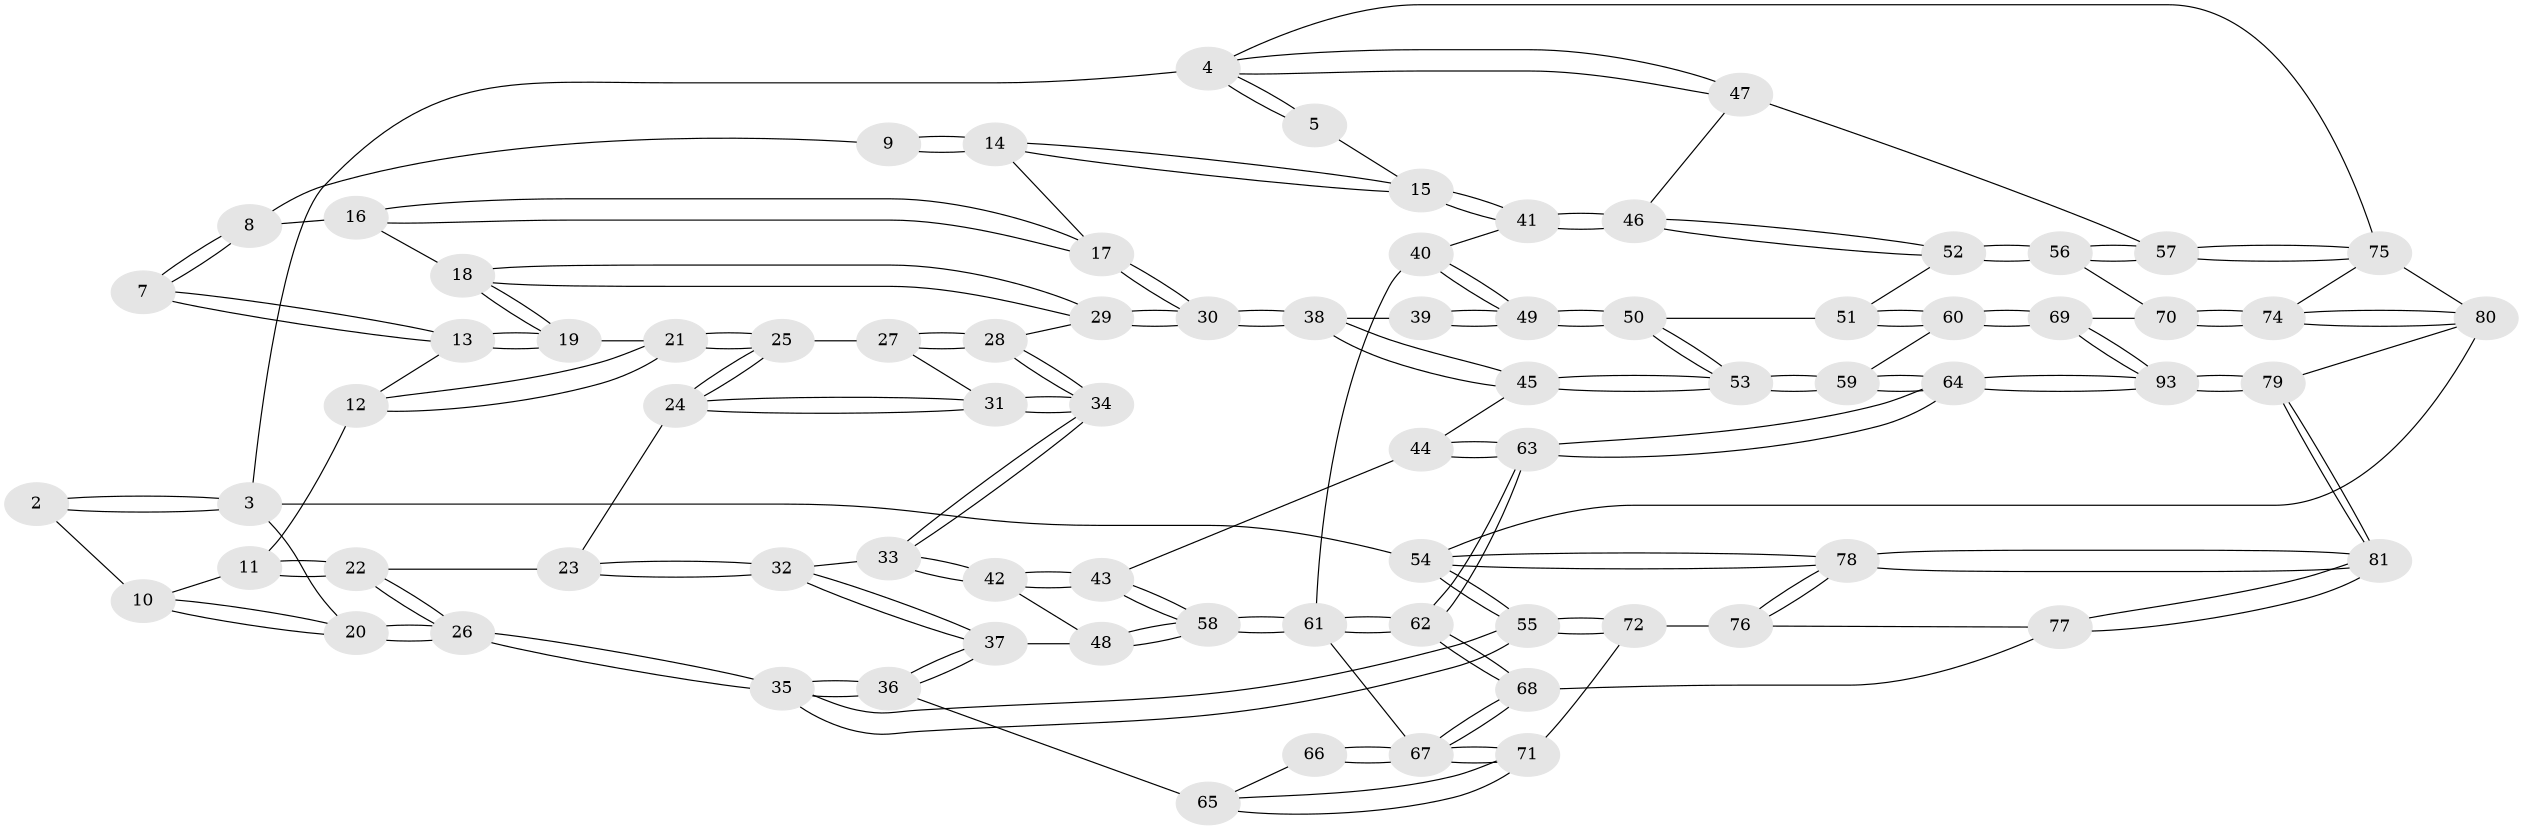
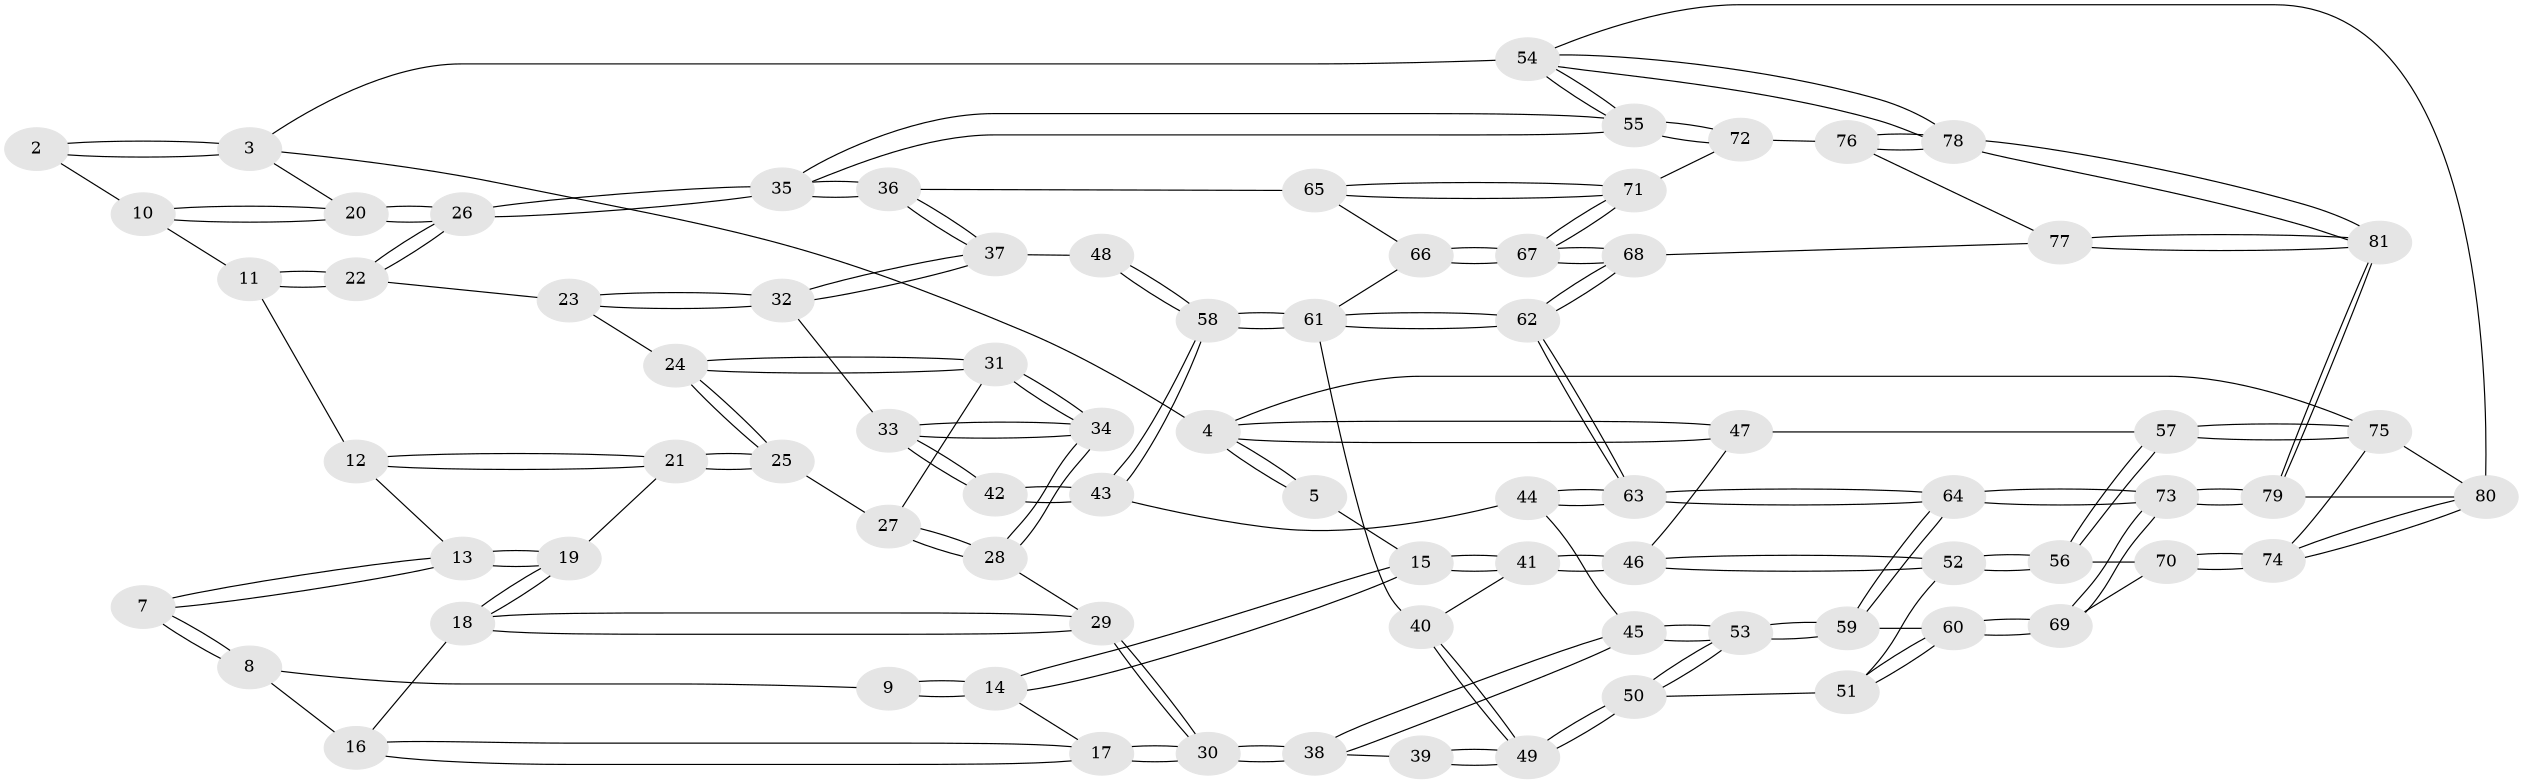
(2167, 383) -> (2167, 497)
(1048, 612) -> none
(1374, 697) -> (1368, 288)
